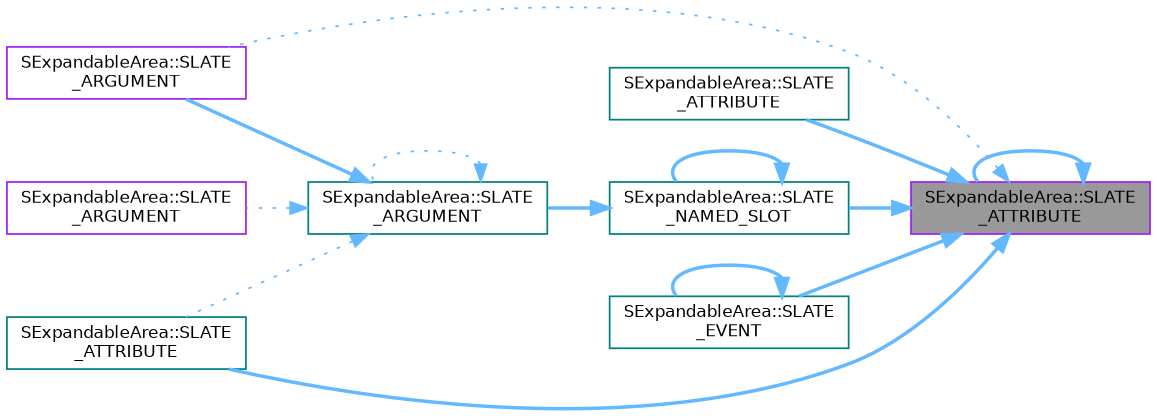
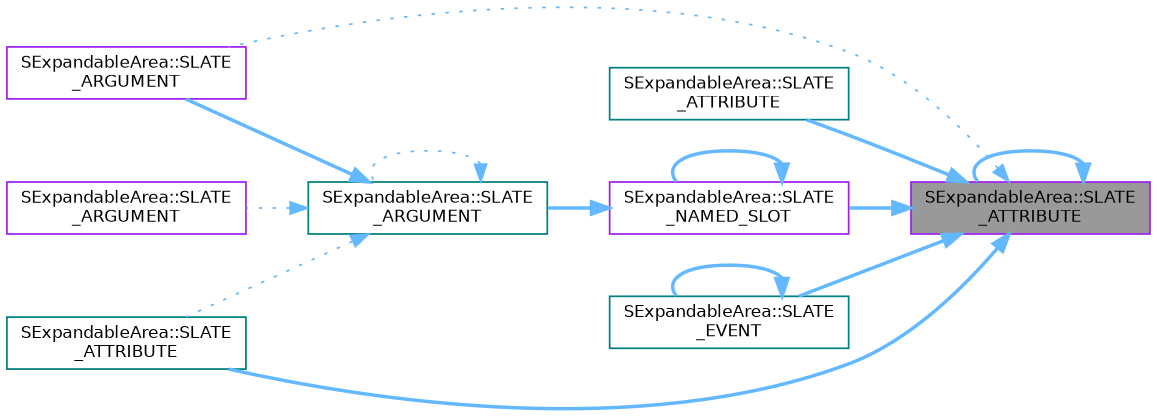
(729, 208) -> (729, 208)
